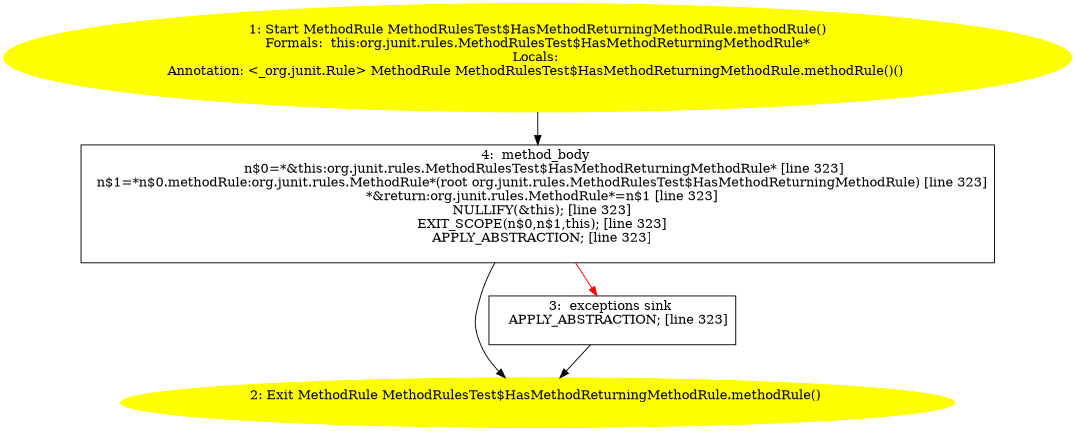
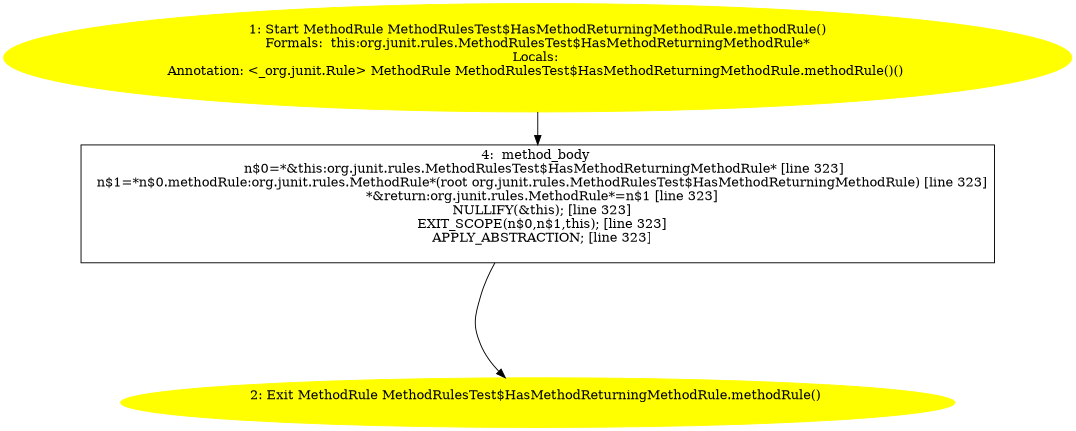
(612, 320) -> none
